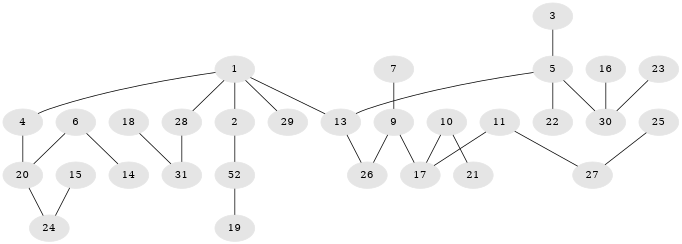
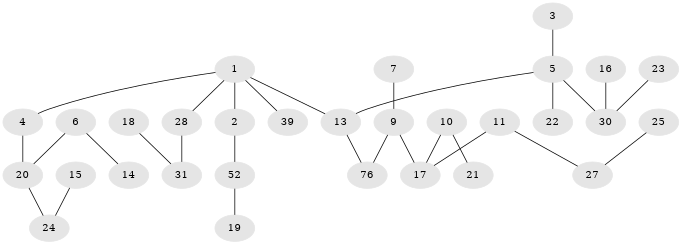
(288, 122) -> (288, 122)
(367, 175) -> (367, 175)
